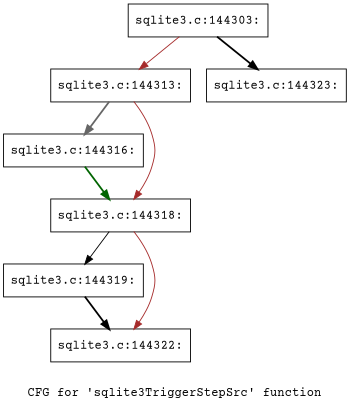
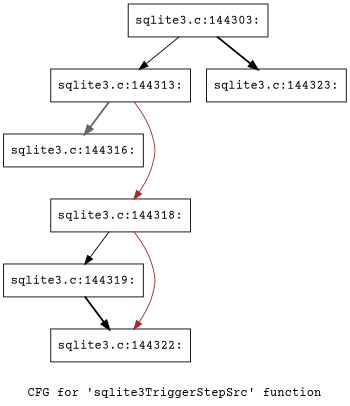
(163, 50) -> (163, 50)
(94, 179) -> none
